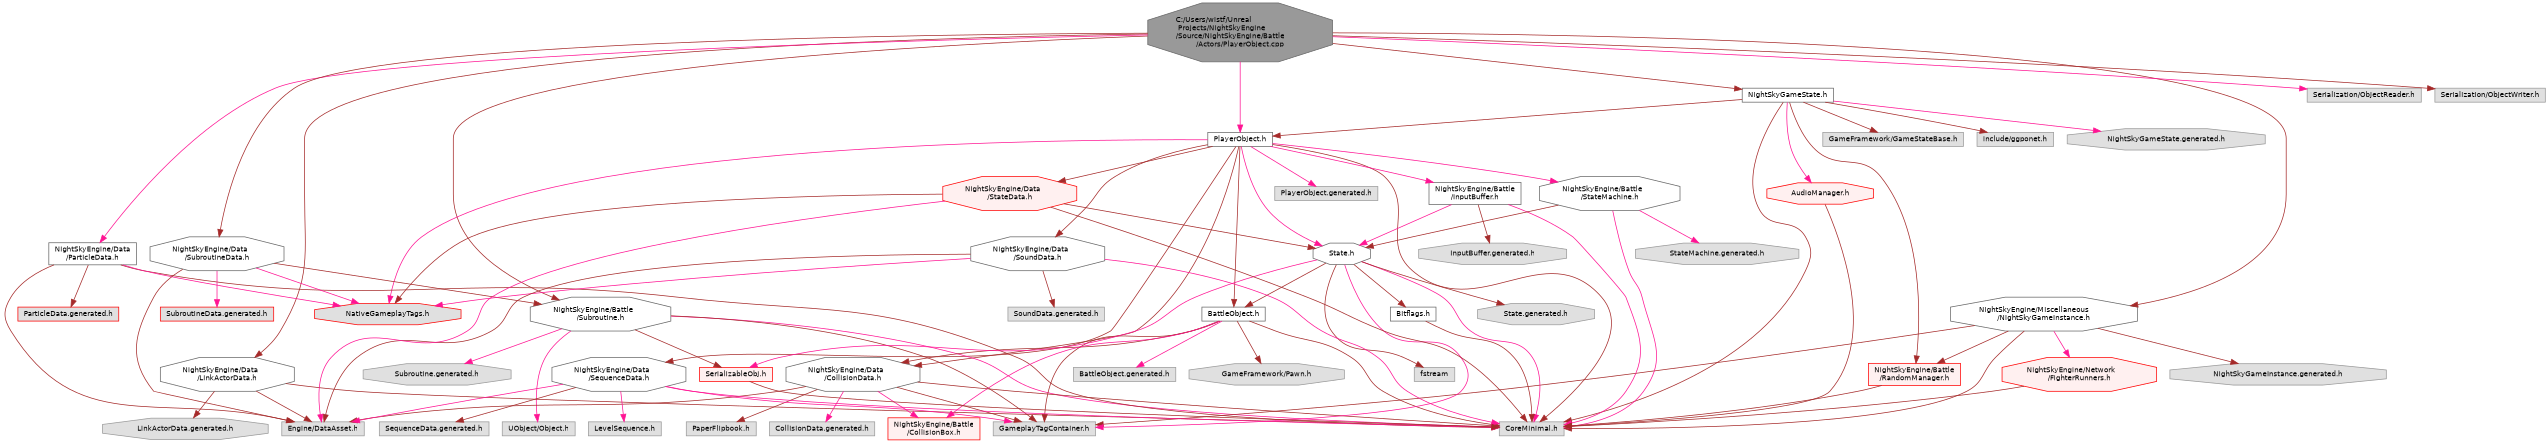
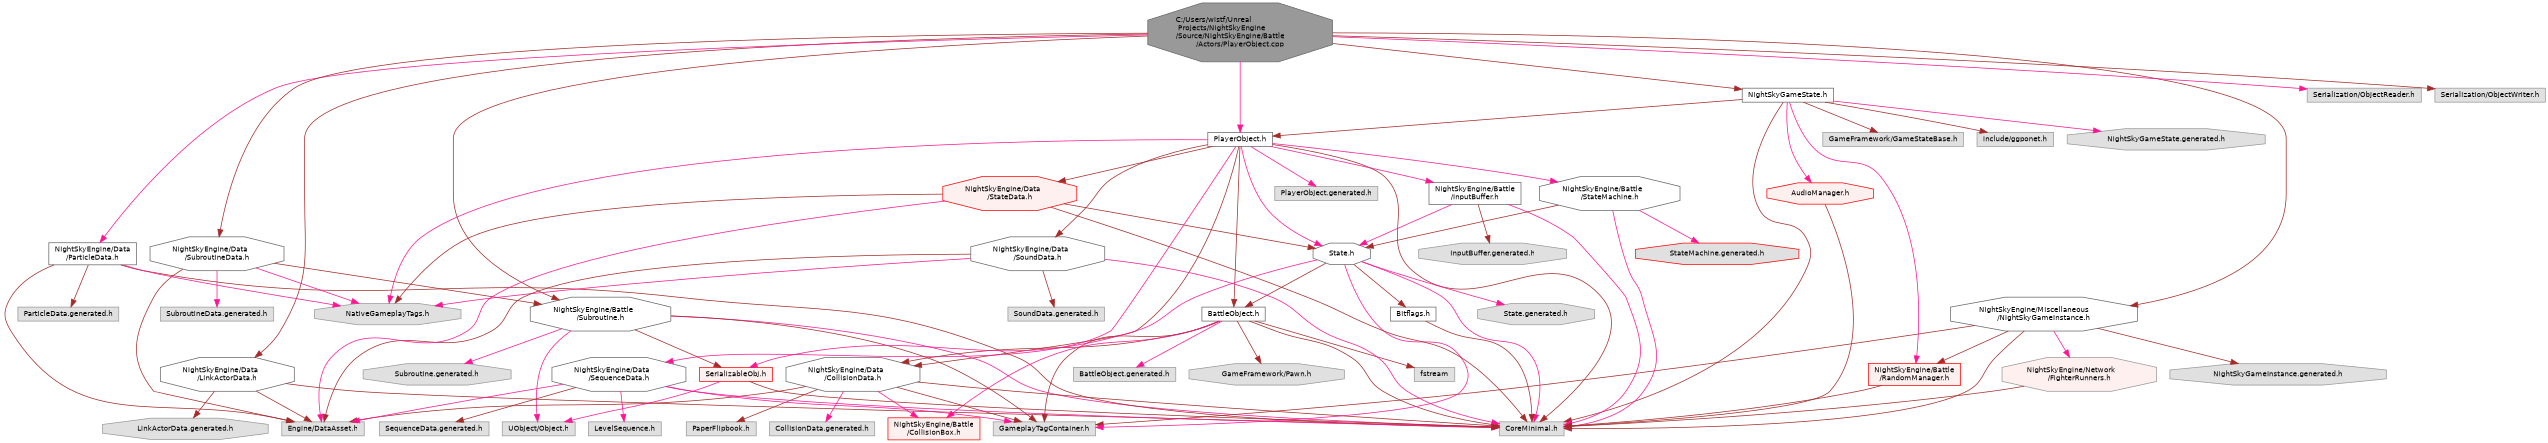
(1896, 202) -> (1896, 202)
(1717, 254) -> (1717, 254)
(1429, 283) -> (1429, 283)
(68, 314) -> (68, 314)
(217, 314) -> (217, 314)
(388, 314) -> (388, 314)
(1331, 331) -> (1342, 347)
(905, 357) -> (905, 357)
(2079, 374) -> (2079, 374)
none -> (673, 397)
